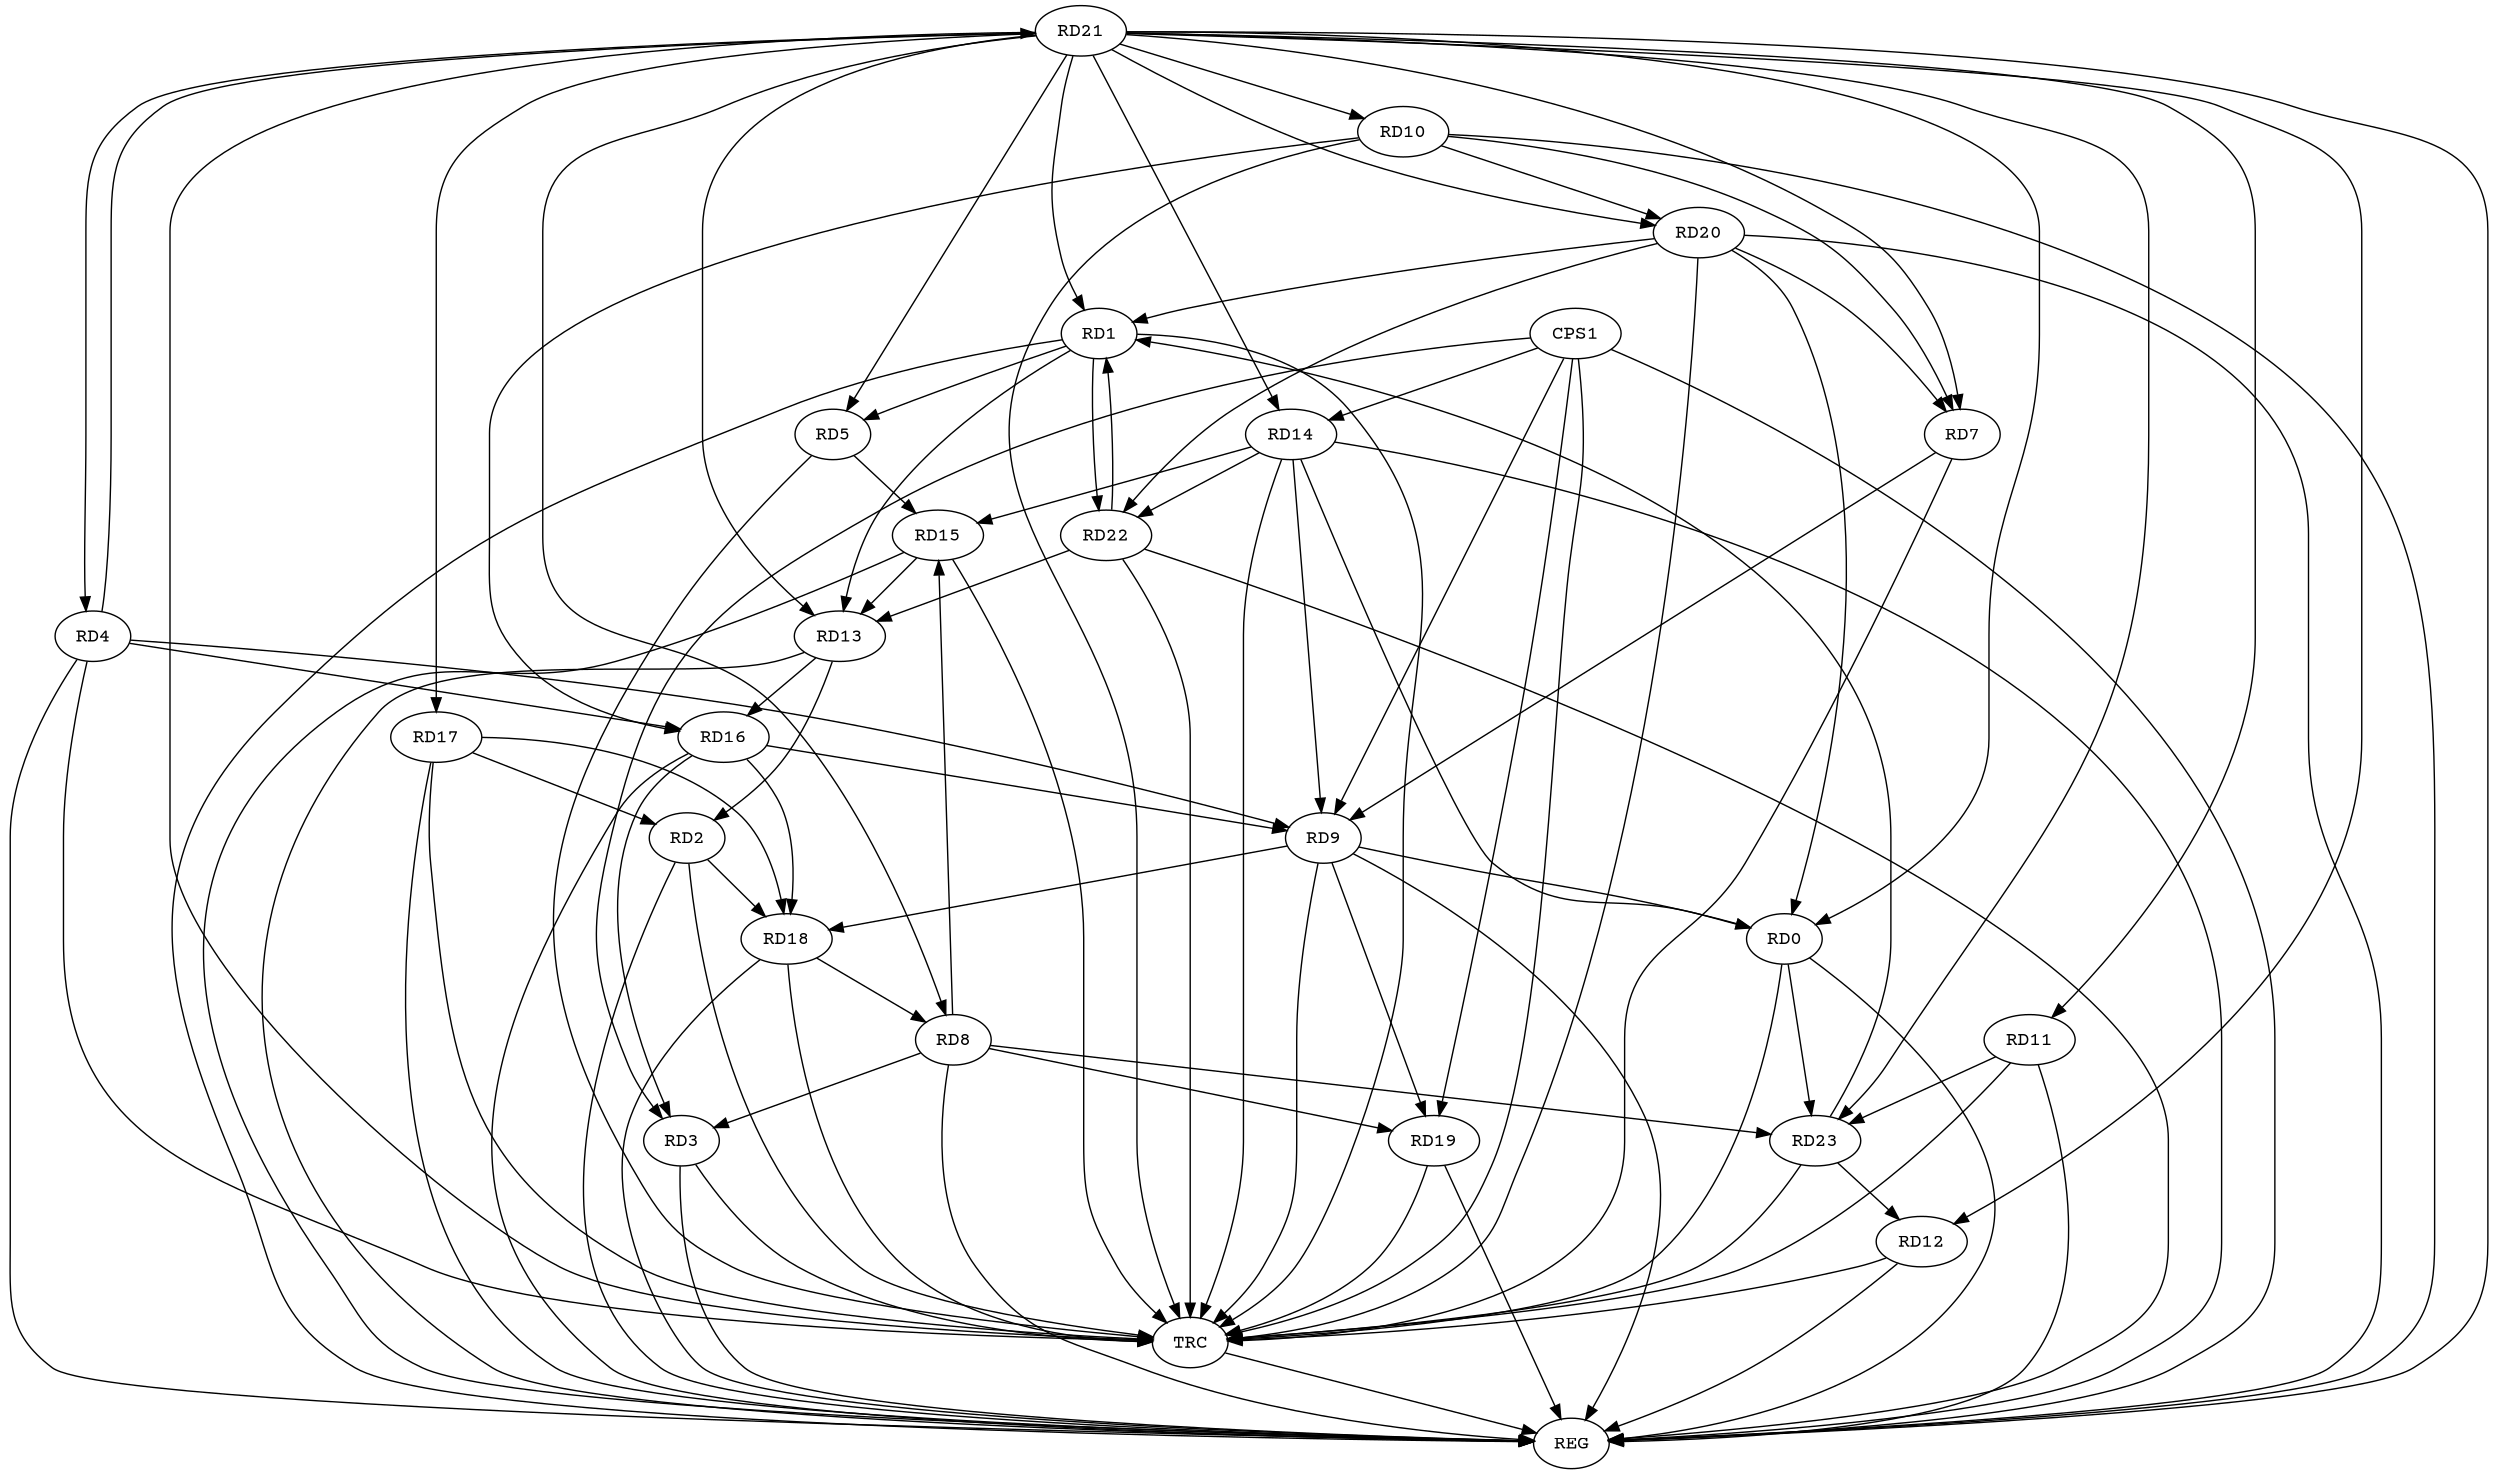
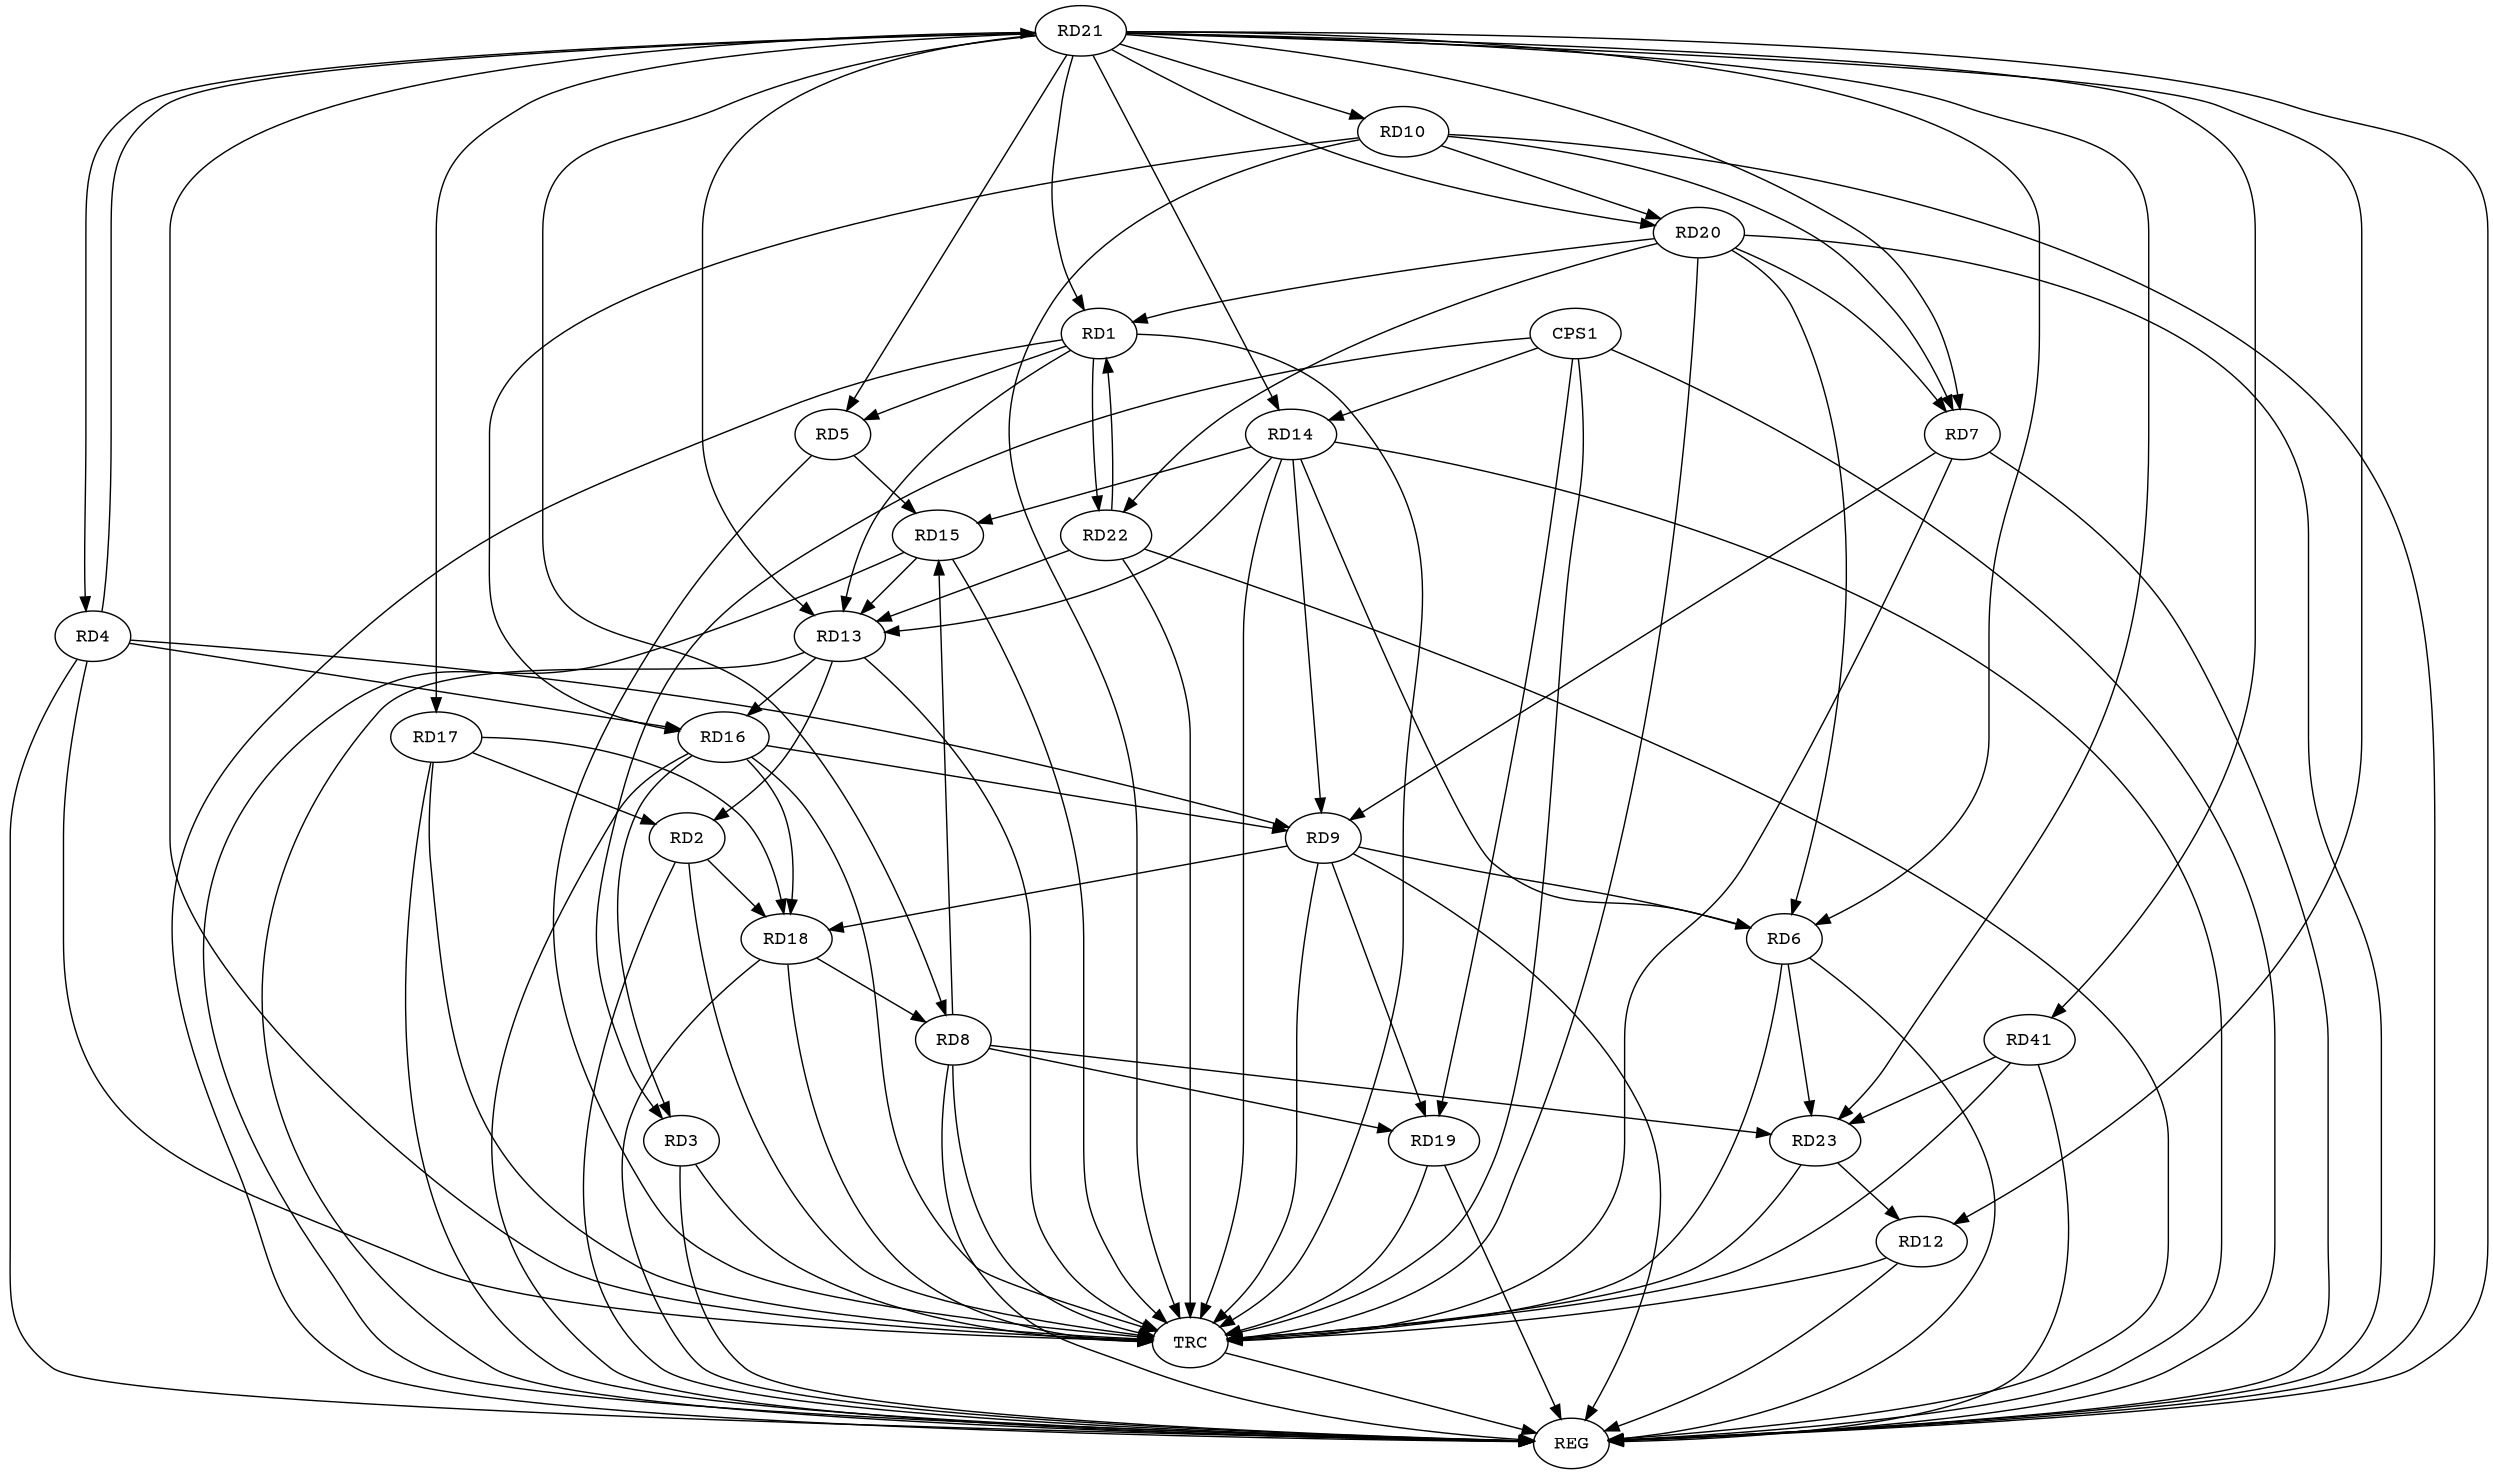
(1205, 481) -> (1106, 586)
(1732, 557) -> none
(1453, 580) -> none
(1784, 939) -> (1784, 939)
none -> (1030, 988)
(2030, 1040) -> (2030, 1040)
(824, 1088) -> (992, 1239)
none -> (886, 1094)
none -> (2328, 1197)
